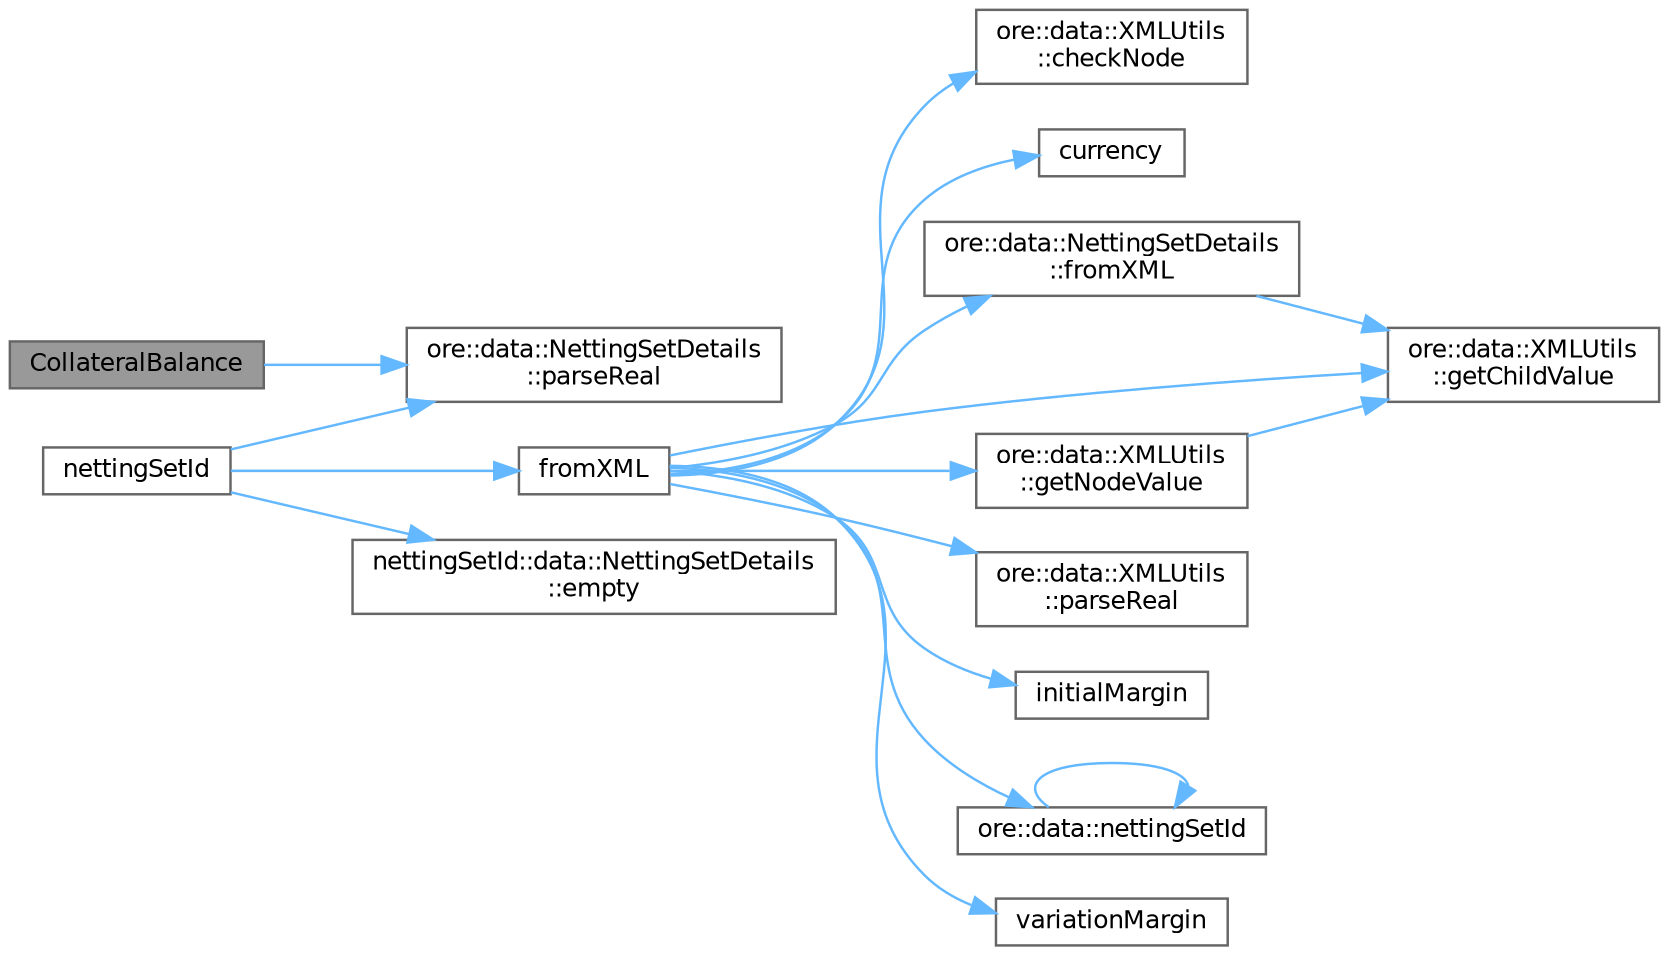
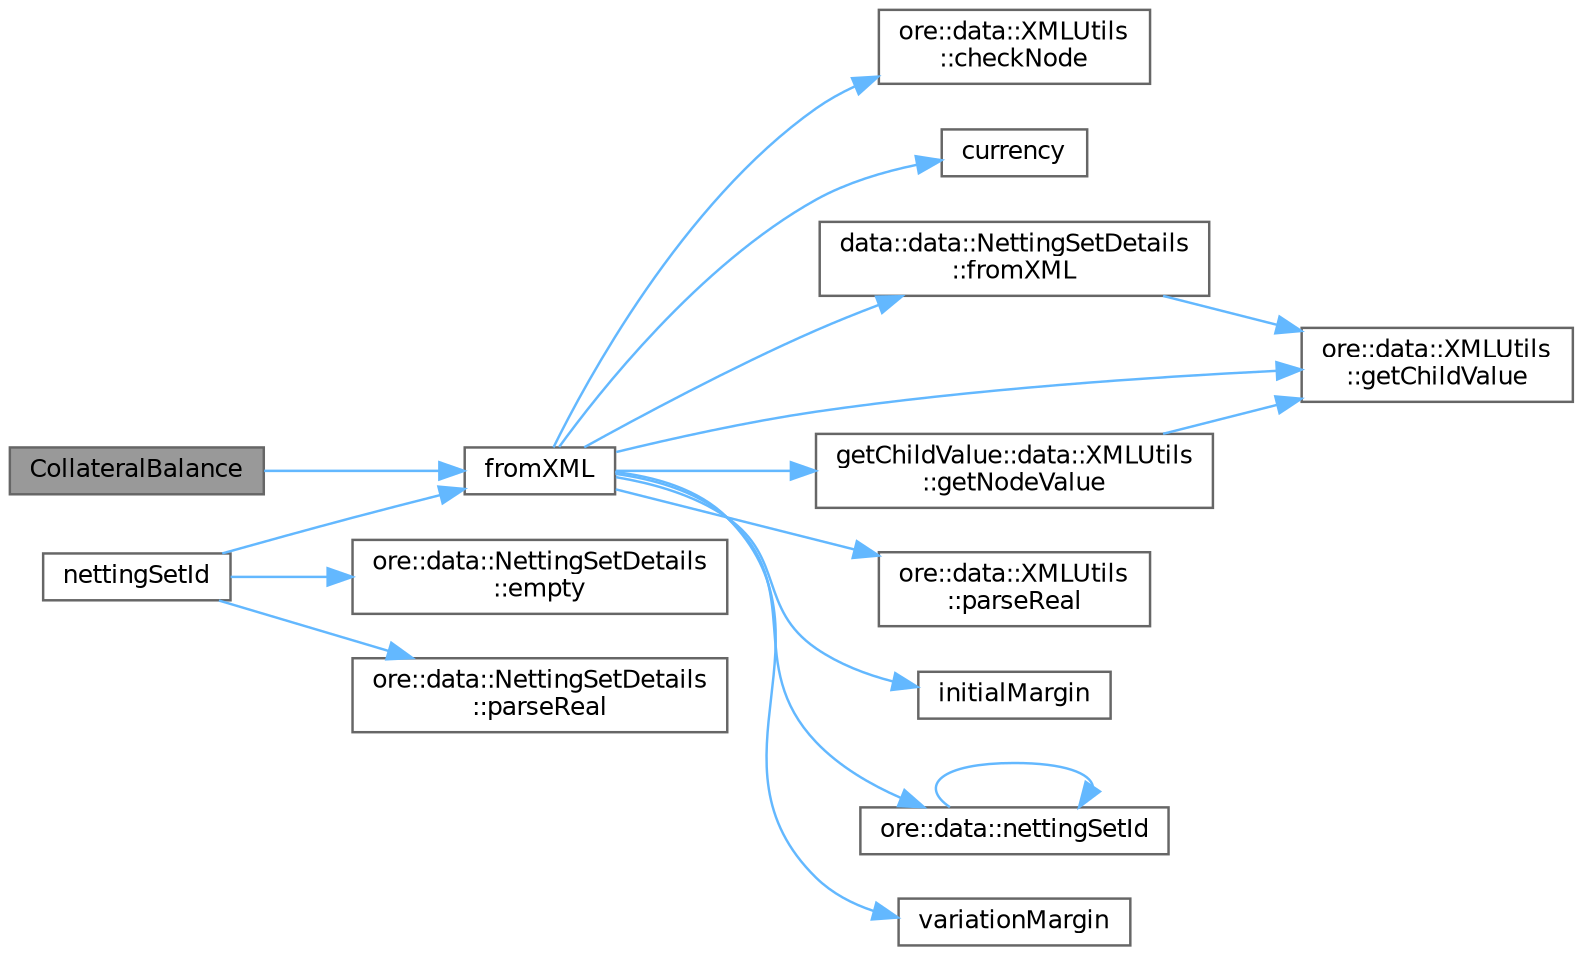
(1112, 259) -> (1014, 259)
(323, 365) -> (352, 471)
(1112, 471) -> (1014, 471)
(594, 577) -> (540, 577)
